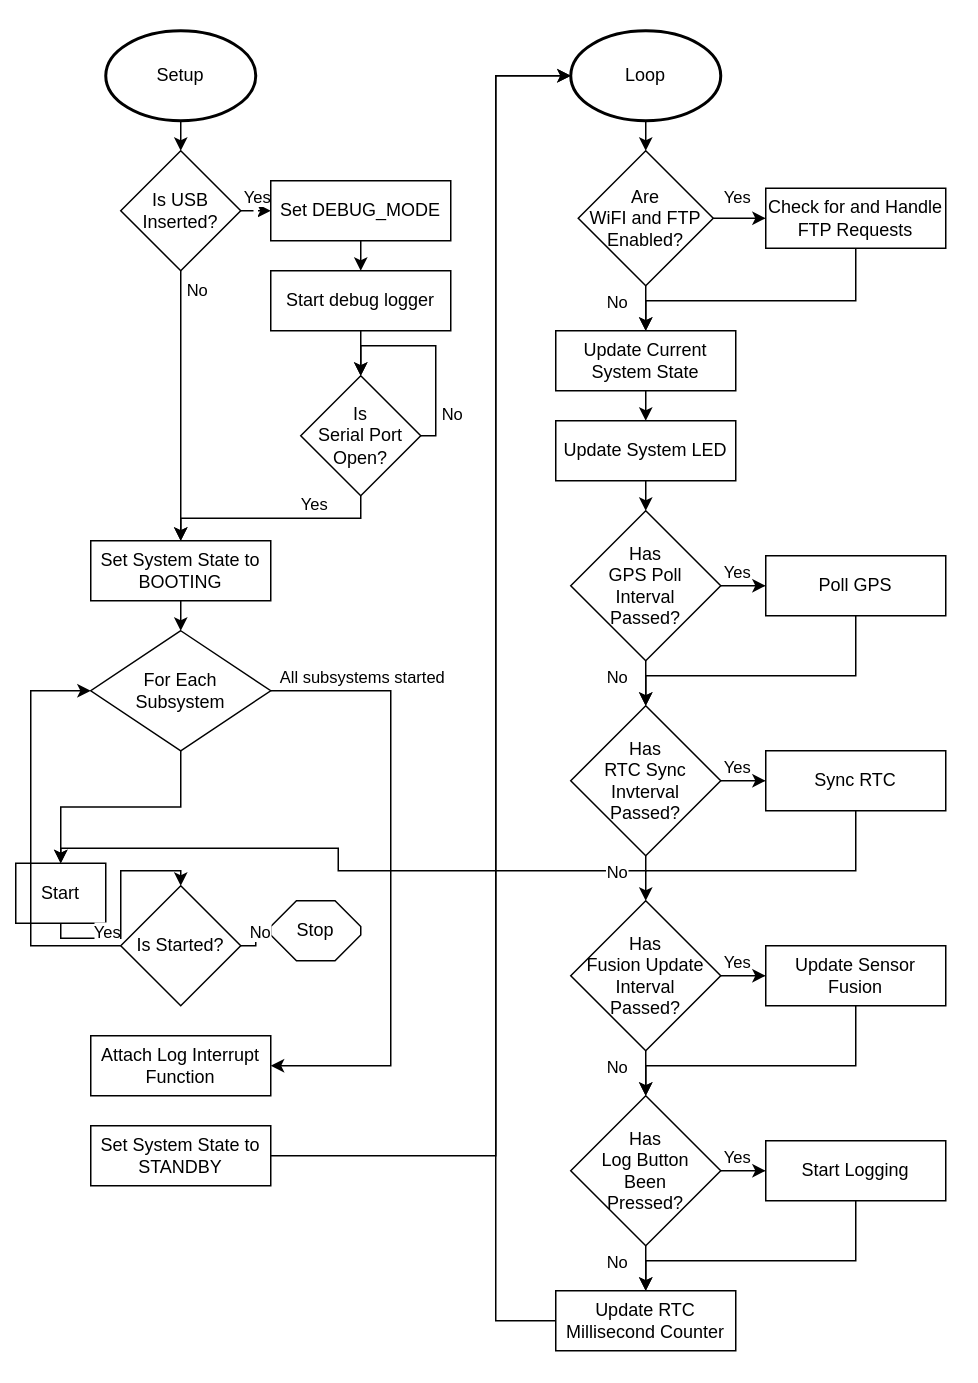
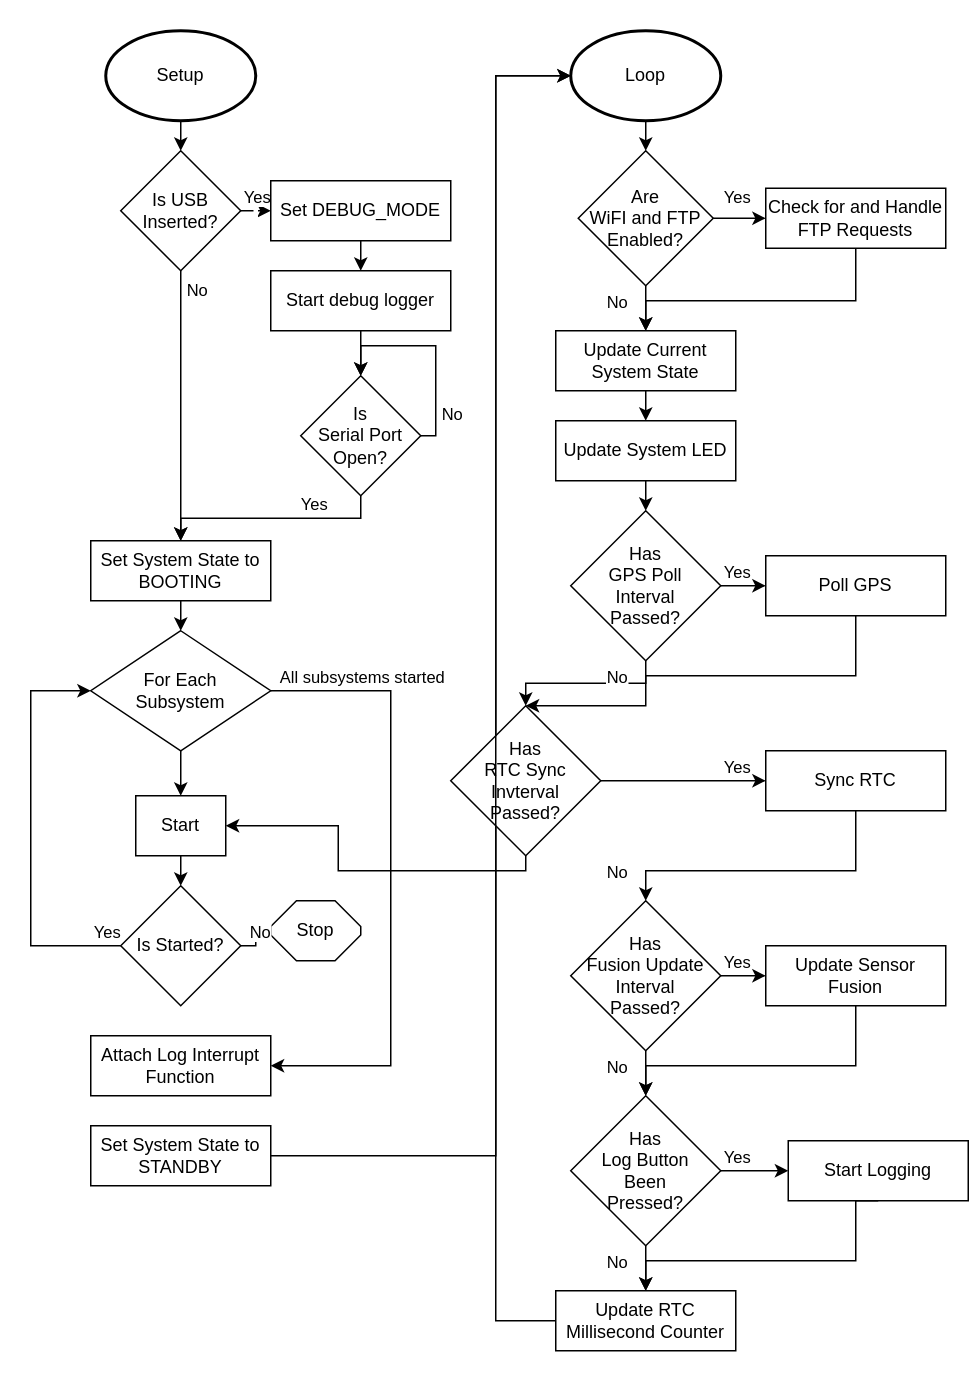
(646, 781) -> (526, 781)
(61, 893) -> (181, 826)
(856, 1171) -> (878, 1171)
